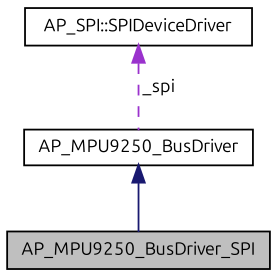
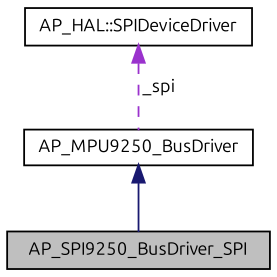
(139, 27) -> (139, 27)
(139, 250) -> (139, 250)
